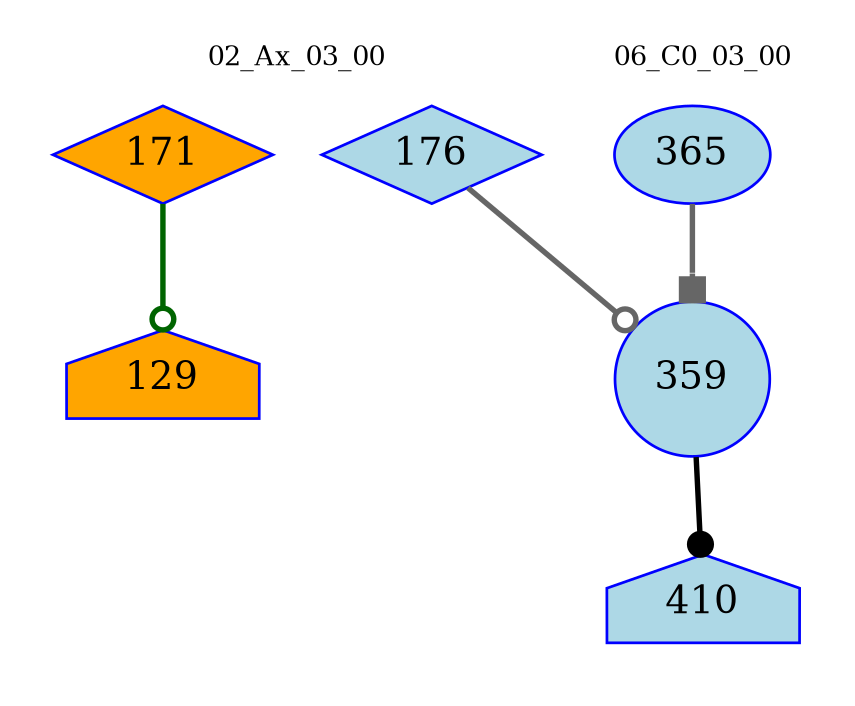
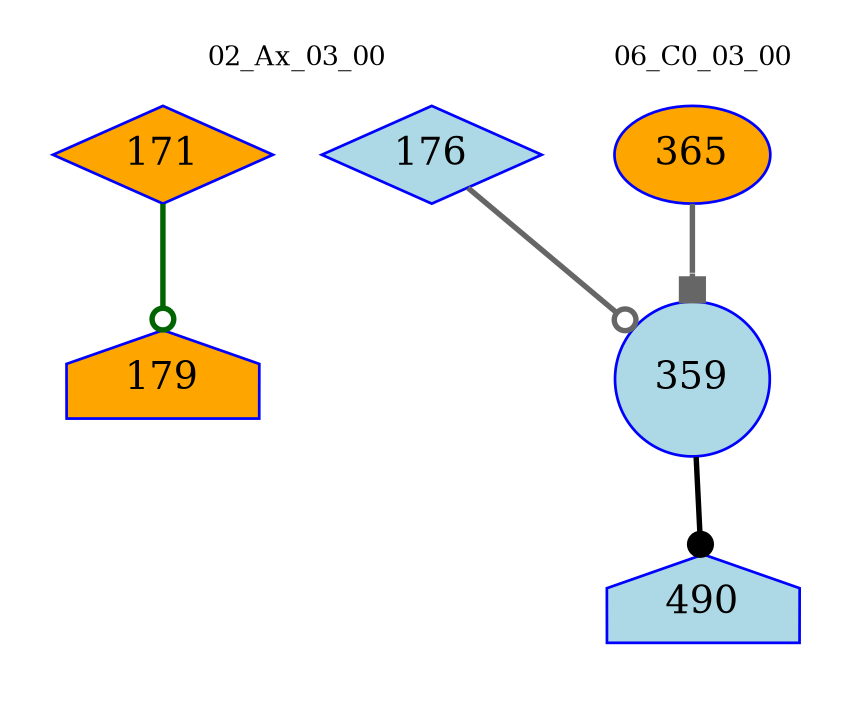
(692, 155) -> (692, 155)
(163, 379) -> (163, 379)
(703, 603) -> (703, 603)
